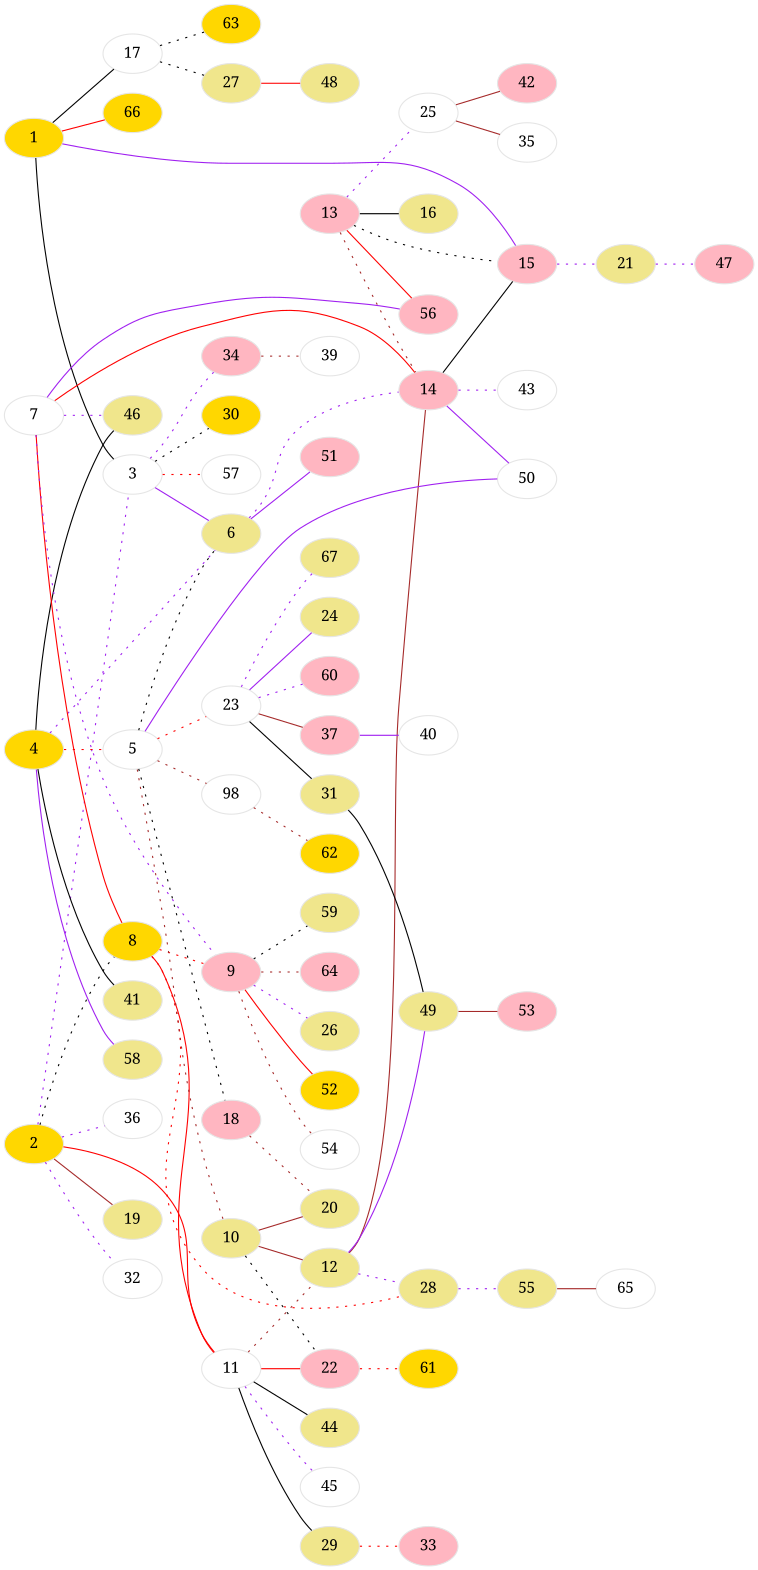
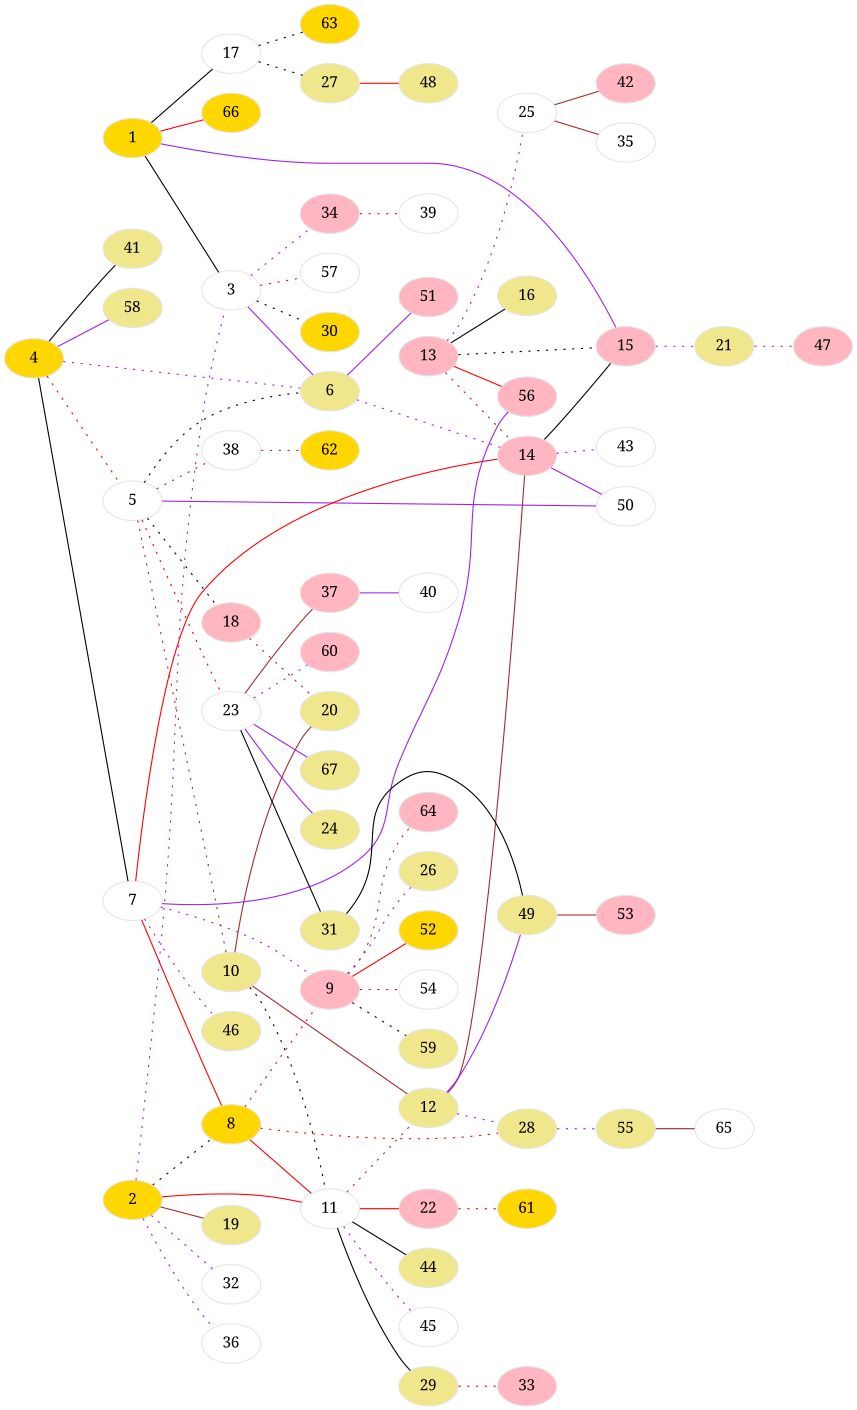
(59, 567) -> (83, 630)
(273, 628) -> (281, 741)
(231, 794) -> (231, 450)
(277, 1299) -> (298, 1084)
